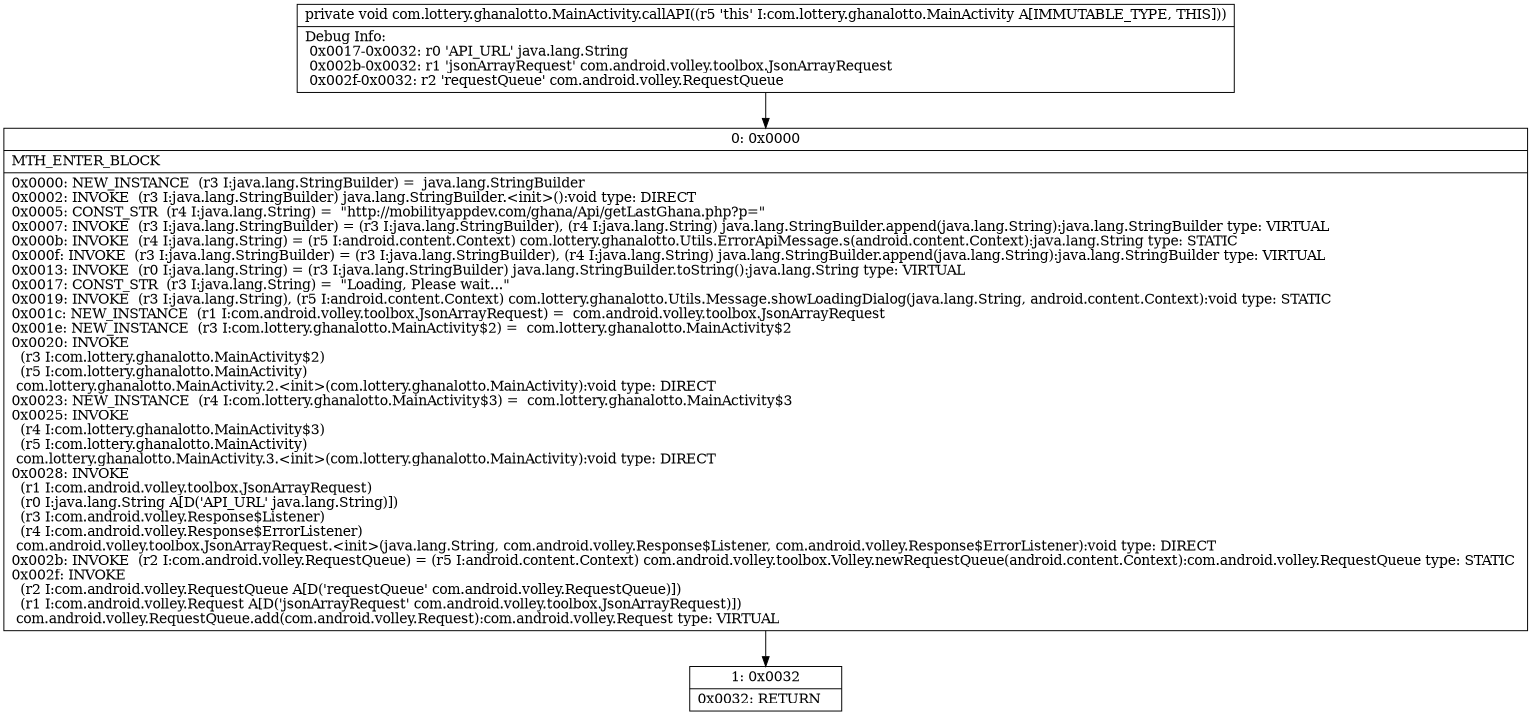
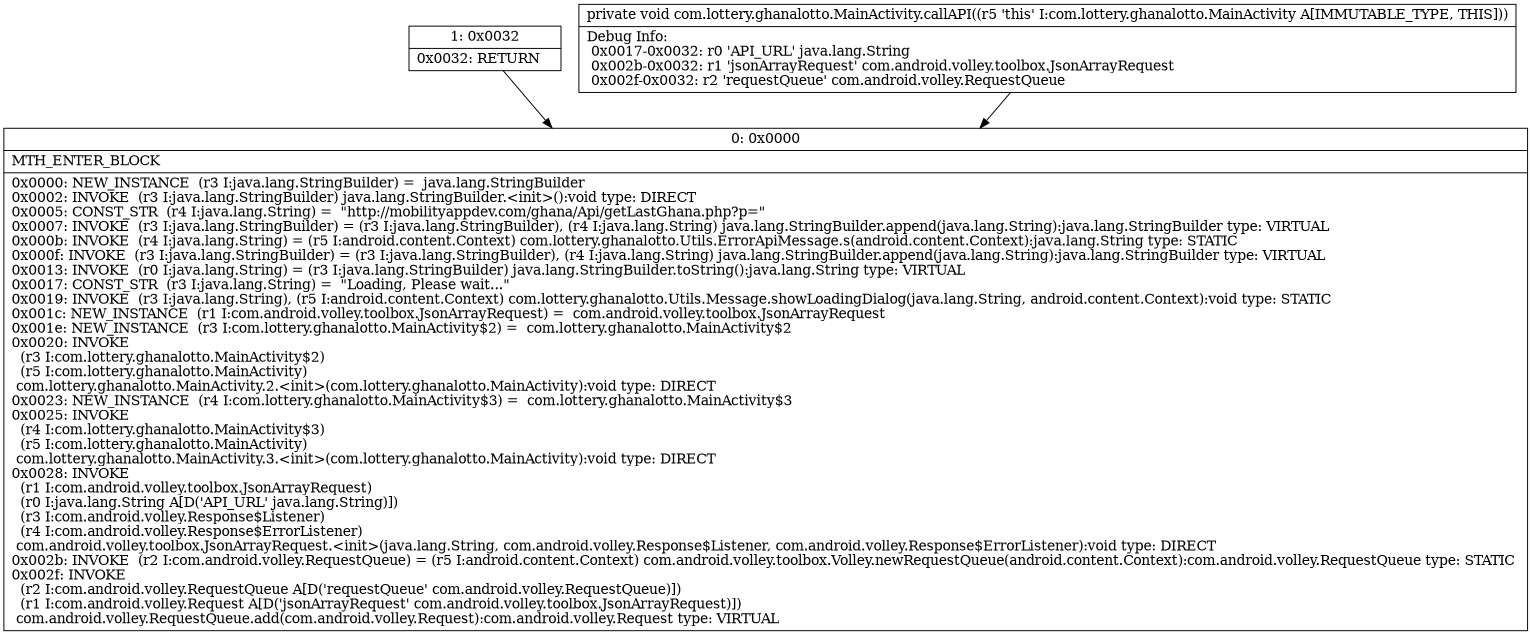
(766, 644) -> (524, 96)
